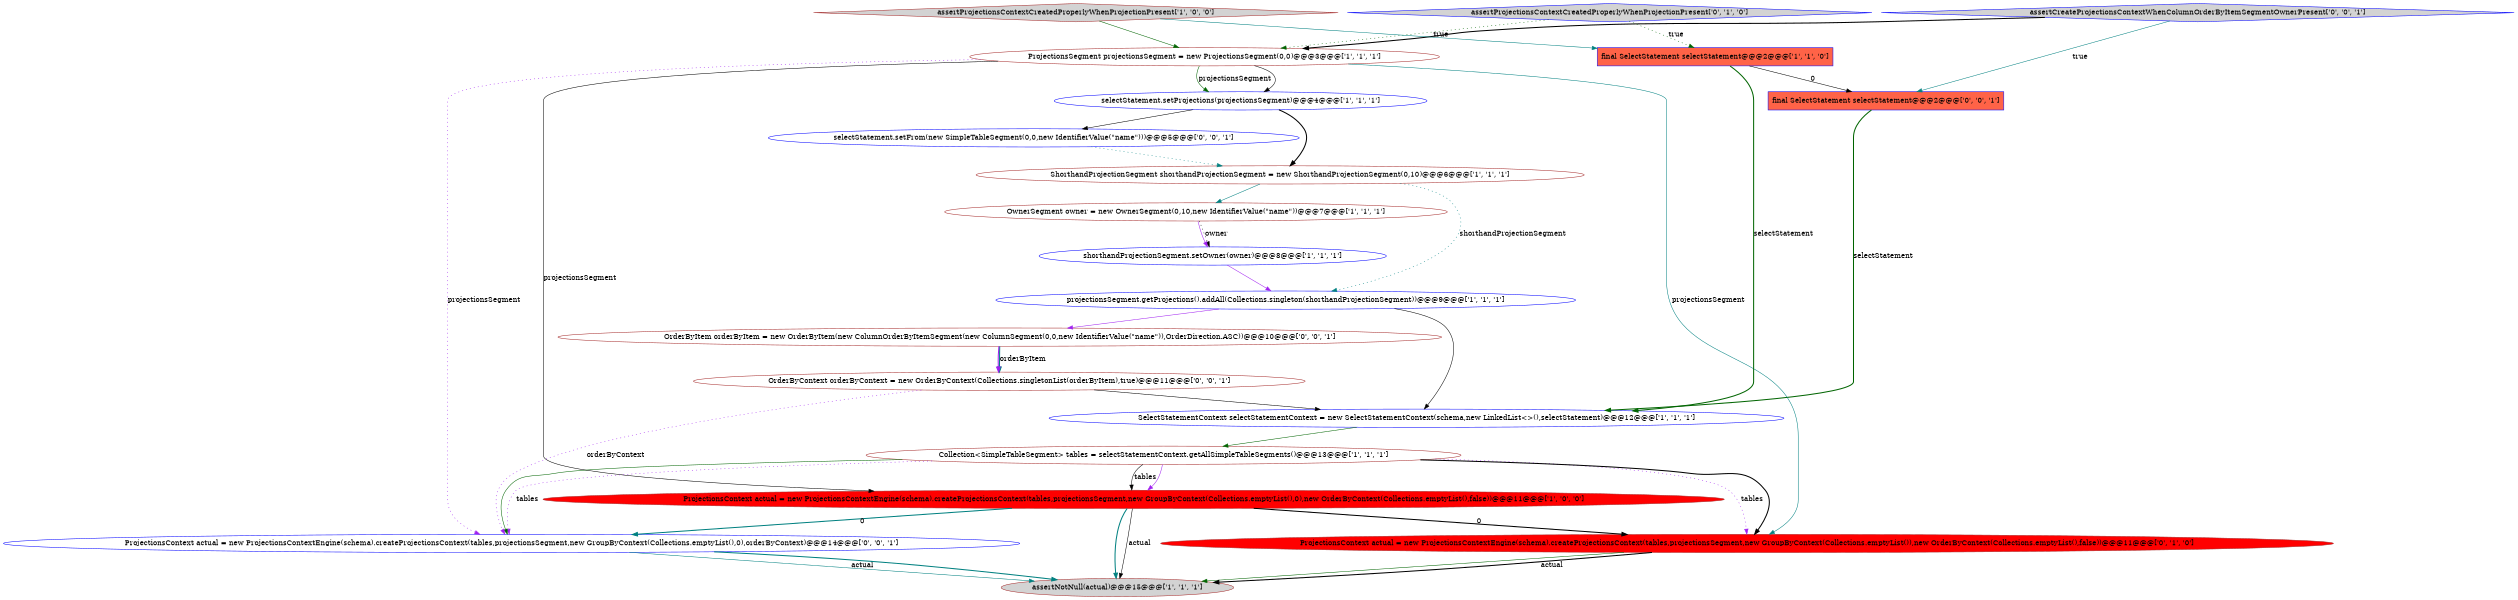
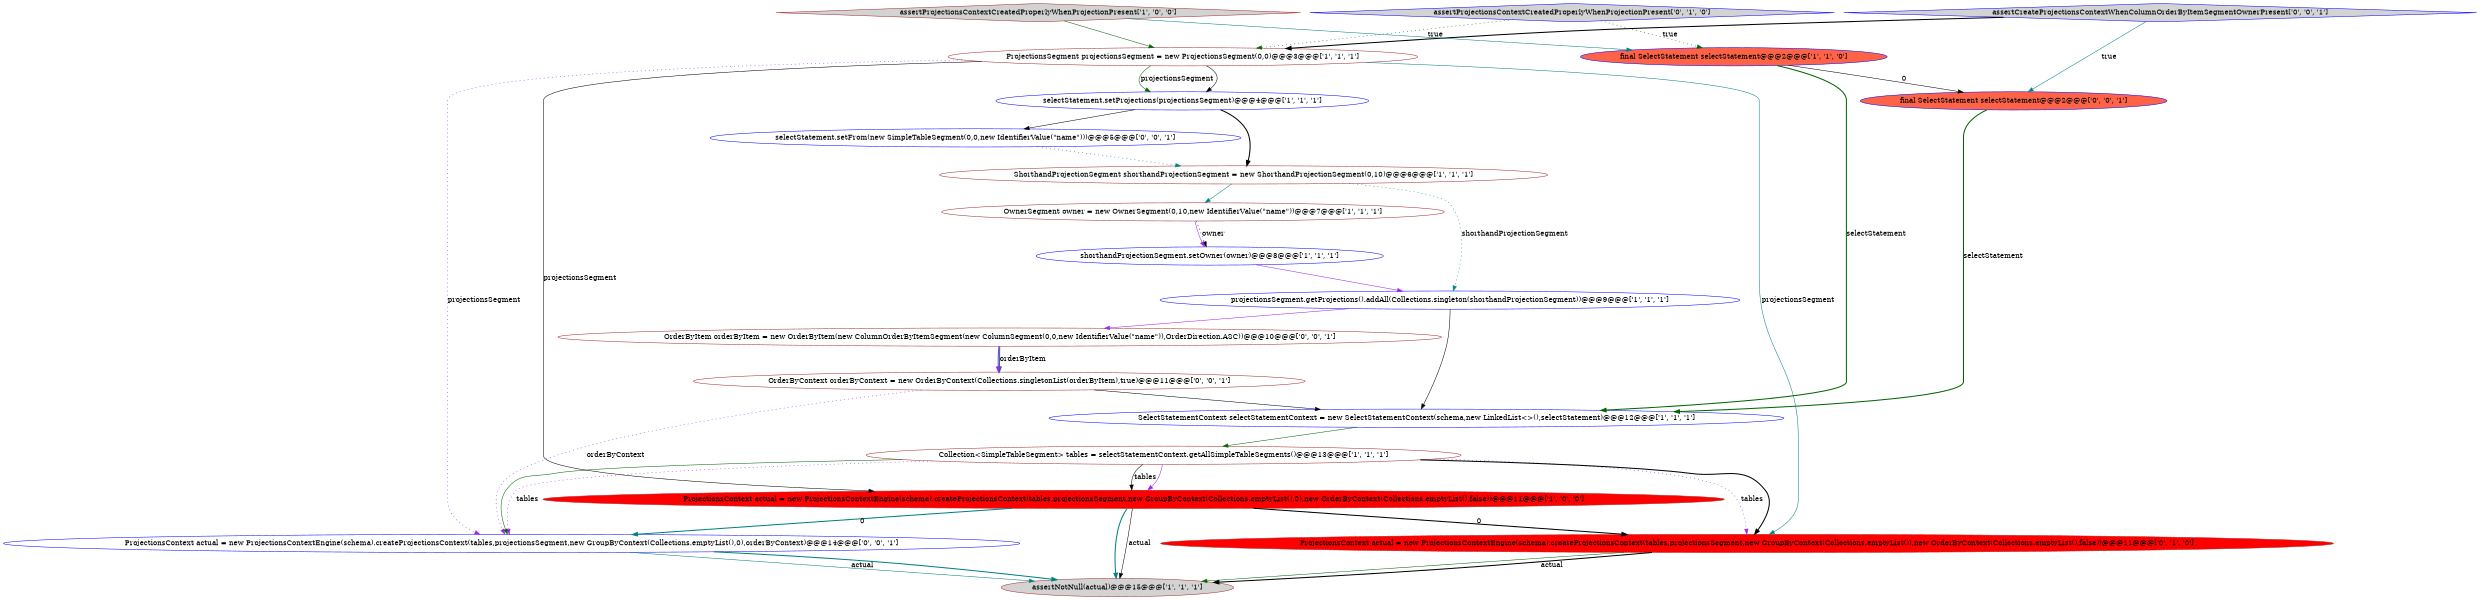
(1715, 57) -> (1734, 57)
(1886, 101) -> (2014, 101)
